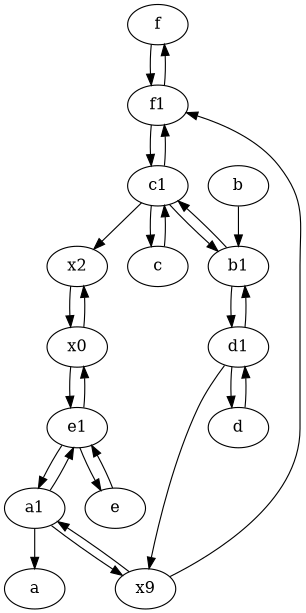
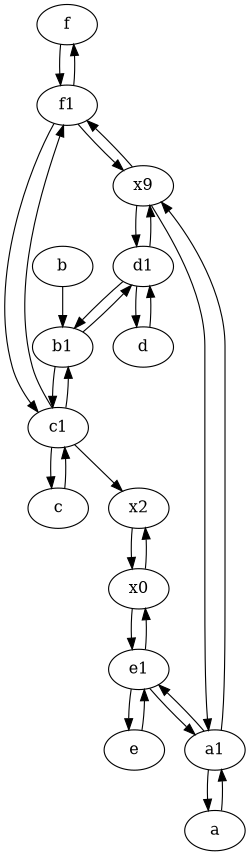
none -> (96, 144)
none -> (136, 220)
none -> (222, 796)
